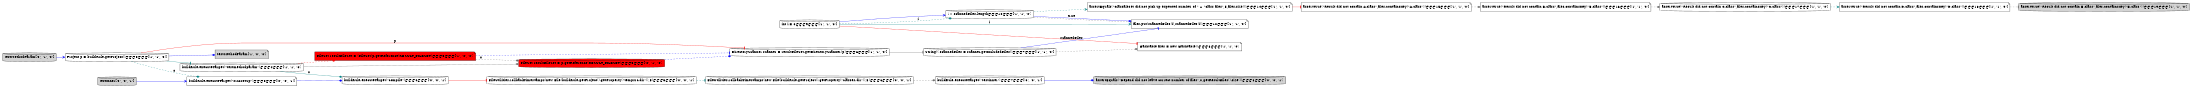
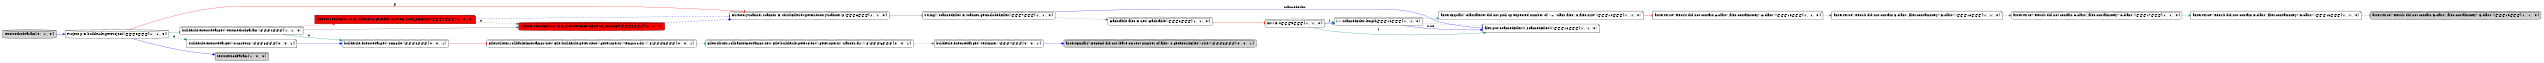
(988, 35) -> (1238, 22)
(1190, 47) -> (1160, 21)
(242, 54) -> (242, 56)
(117, 81) -> none
